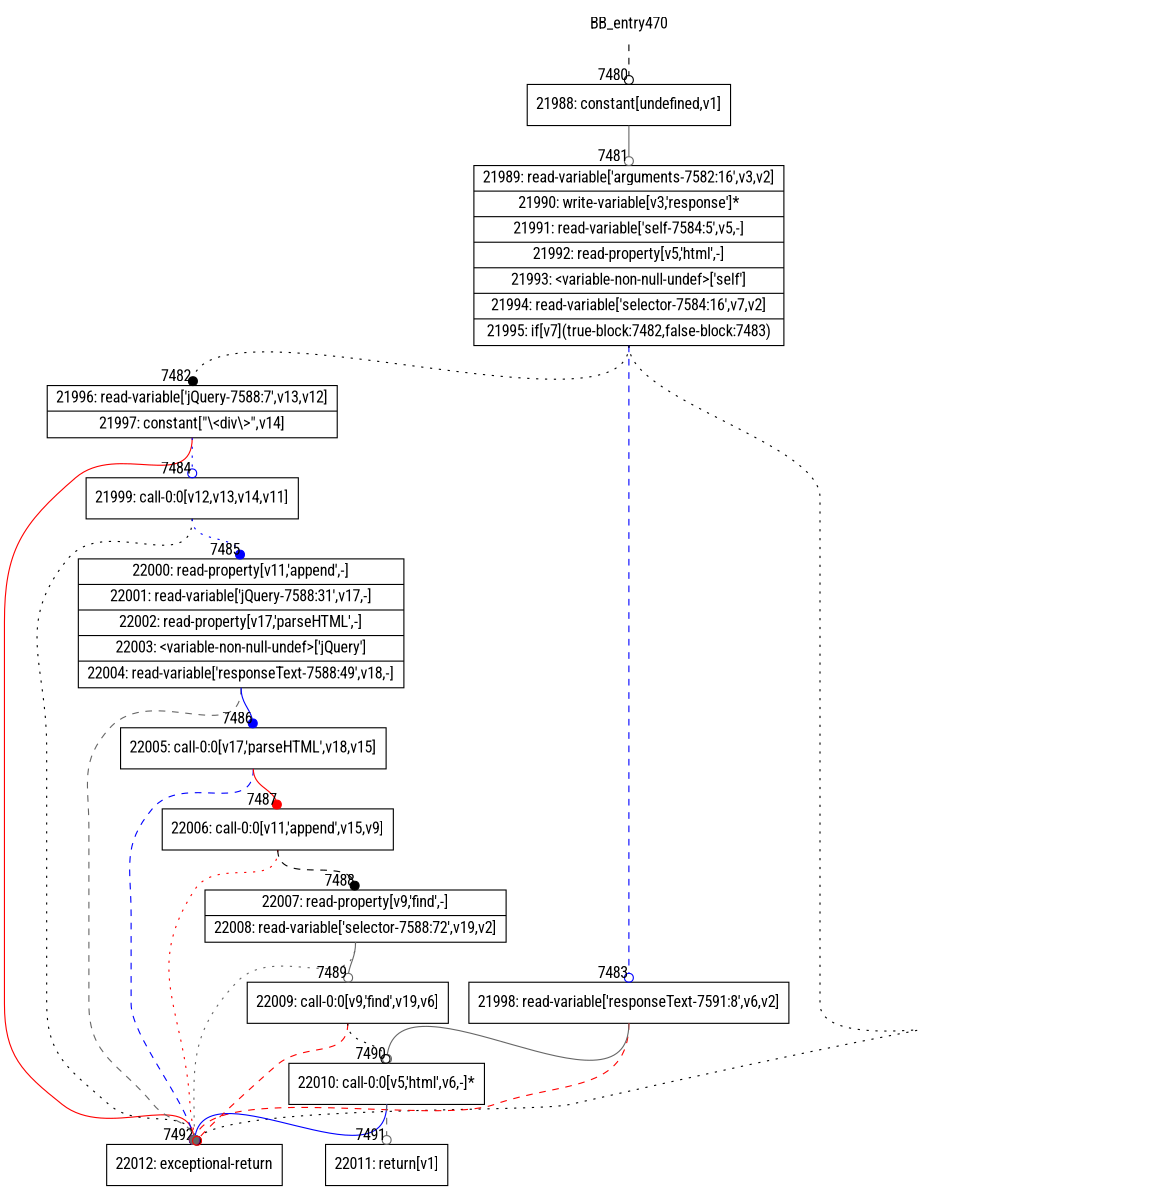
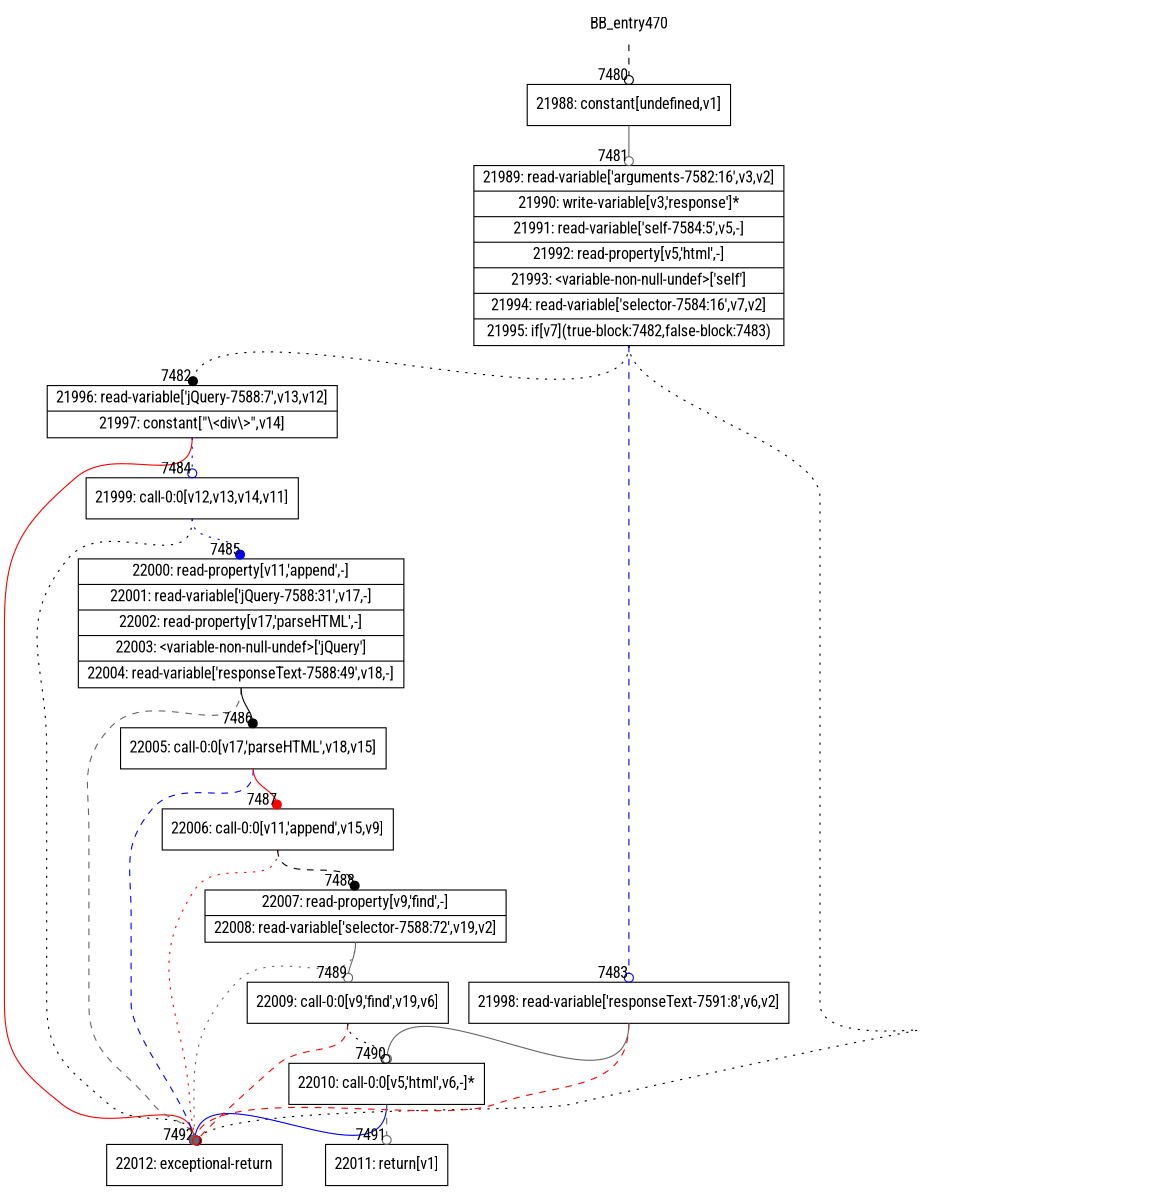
(245, 704) -> (245, 704)
